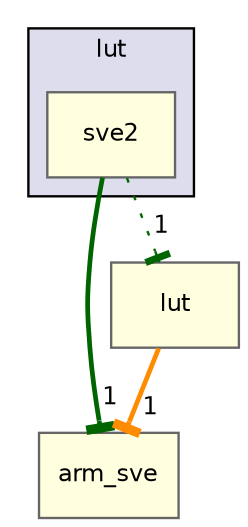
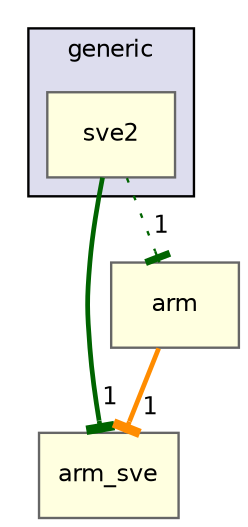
(111, 51) -> (111, 51)
(175, 305) -> (175, 305)
